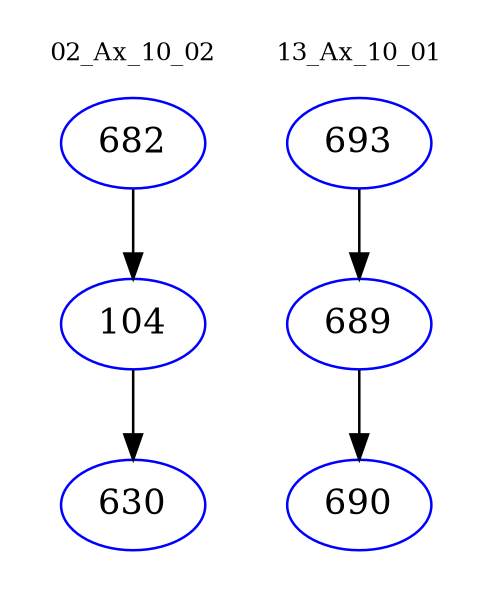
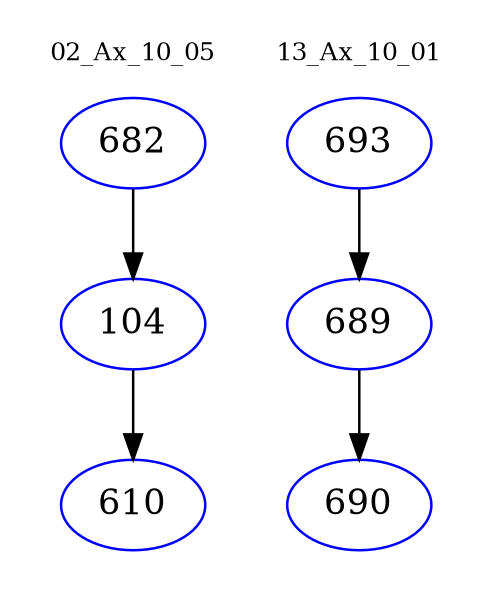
(133, 54) -> (133, 54)
(133, 505) -> (133, 505)
